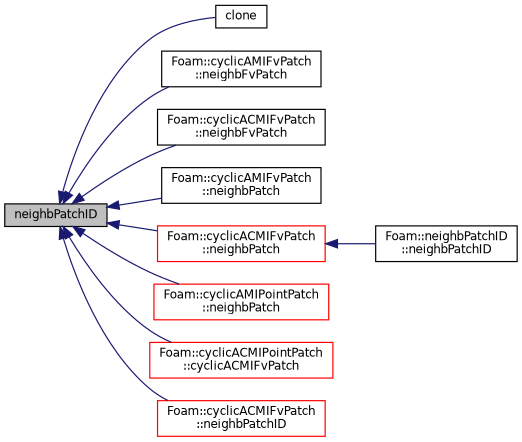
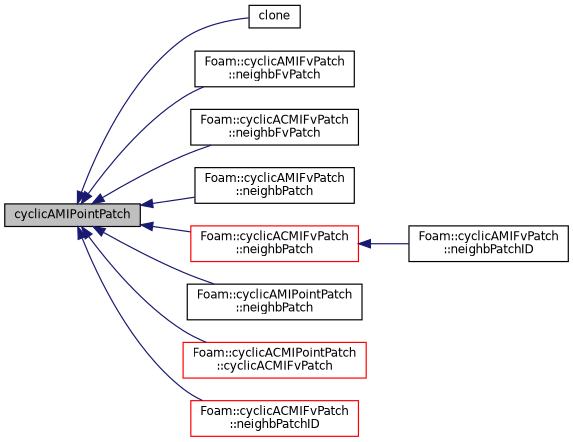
(56, 215) -> (73, 215)
(446, 244) -> (489, 244)
(241, 302) -> (275, 302)
